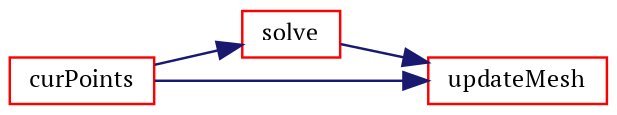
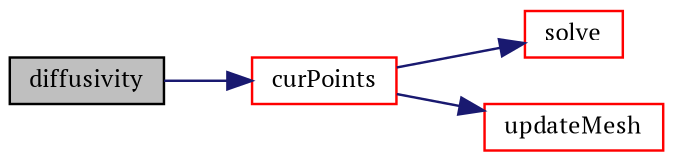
(372, 51) -> none
none -> (87, 81)
